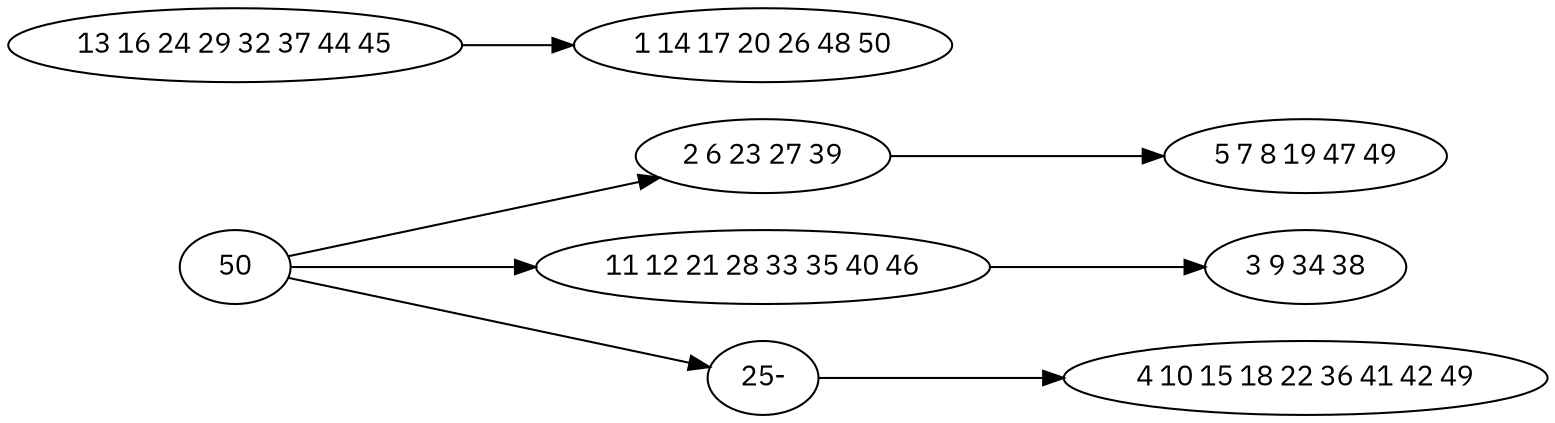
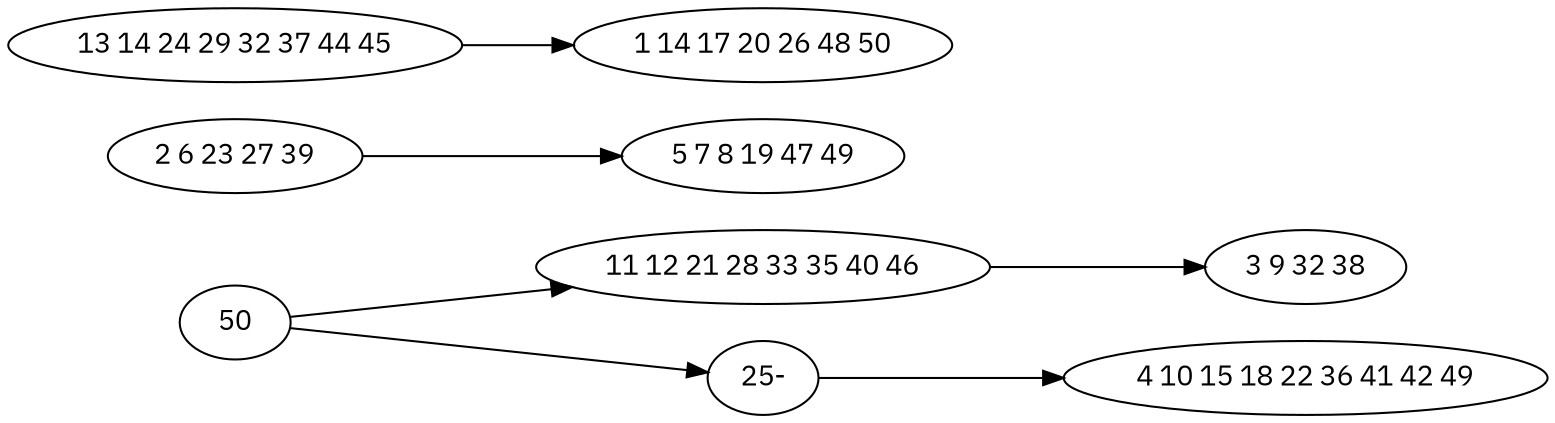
(235, 45) -> (235, 45)
(464, 219) -> none
(1306, 267) -> (1306, 267)
